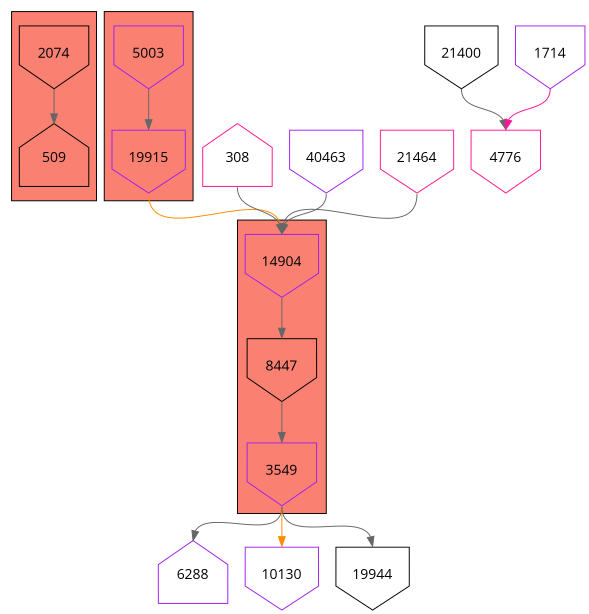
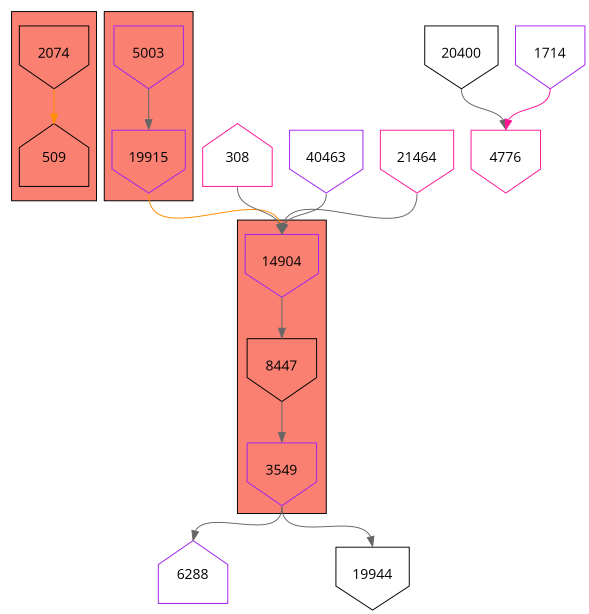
(461, 54) -> (461, 54)
(54, 101) -> (54, 101)
(282, 575) -> none
